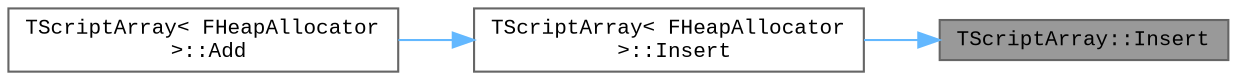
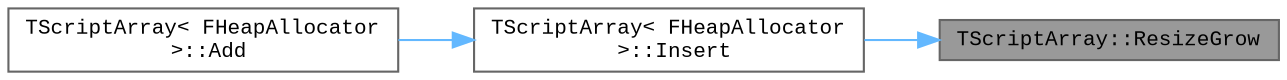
(1084, 40) -> (1109, 40)
